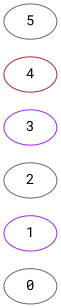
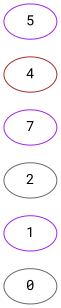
(30, 22) -> (30, 22)
(30, 127) -> (30, 127)
